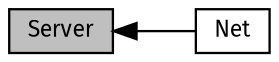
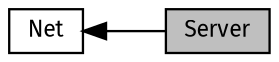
(166, 31) -> (136, 31)
